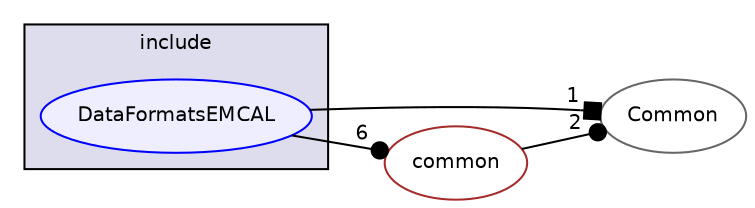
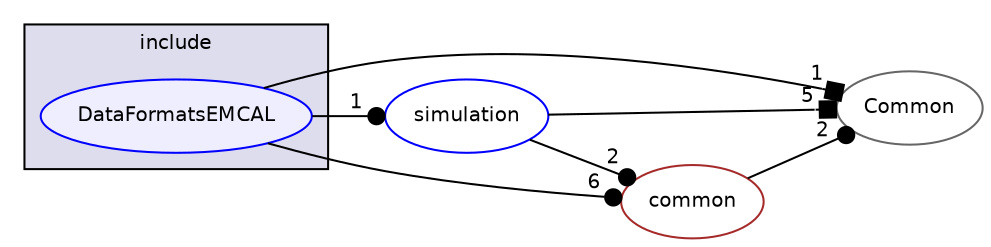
none -> (467, 116)
